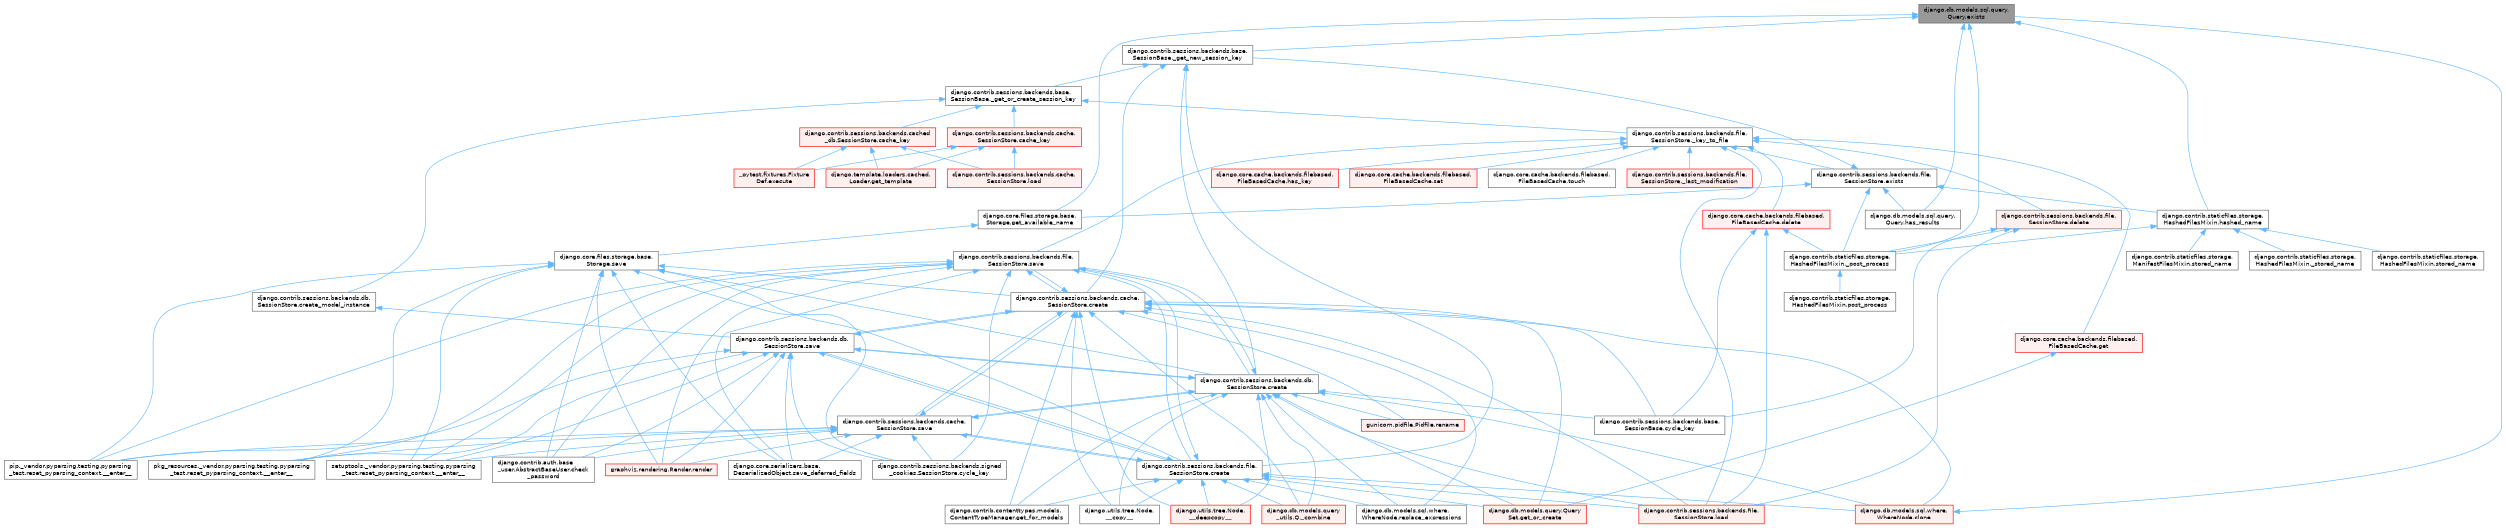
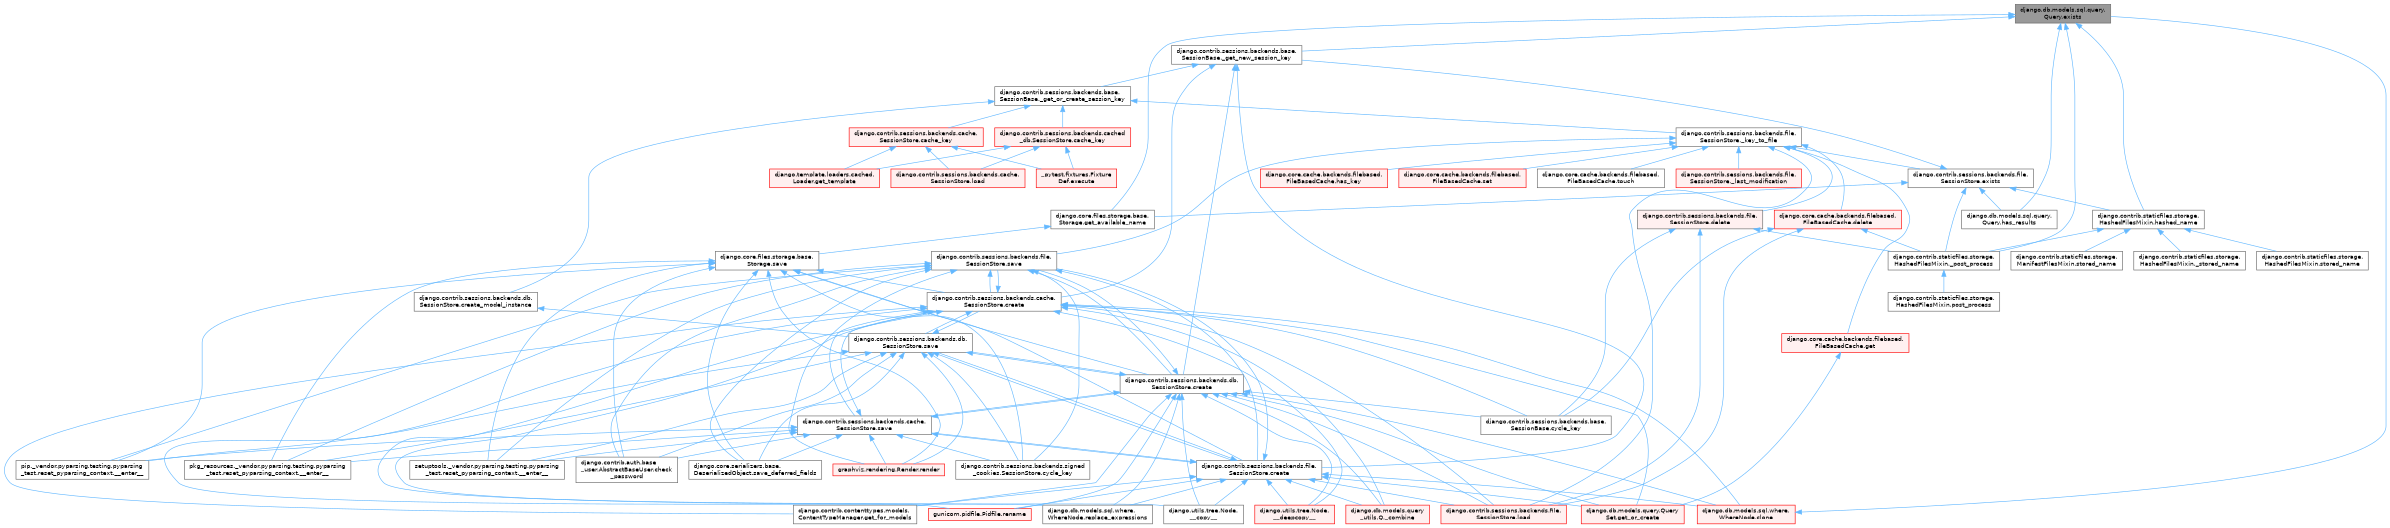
none -> (1105, 494)
